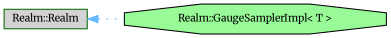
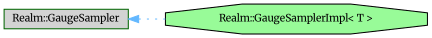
(46, 19) -> (66, 19)
